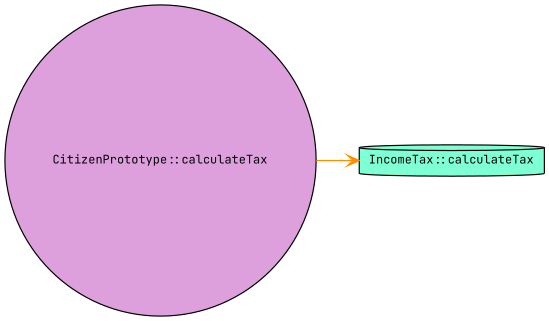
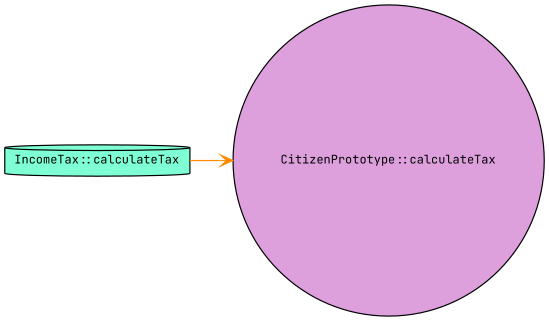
(332, 161) -> (205, 161)
